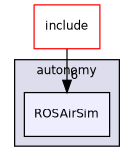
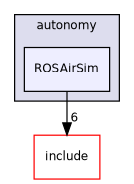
(67, 67) -> (67, 109)
